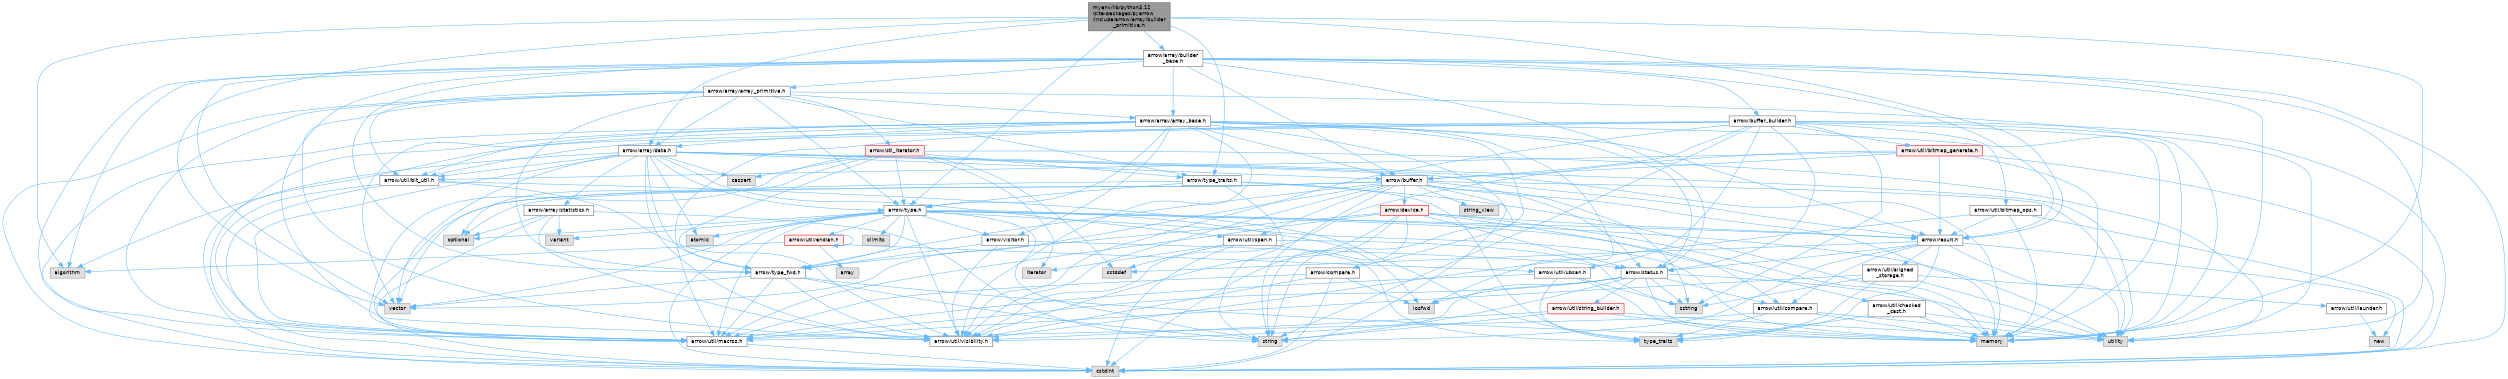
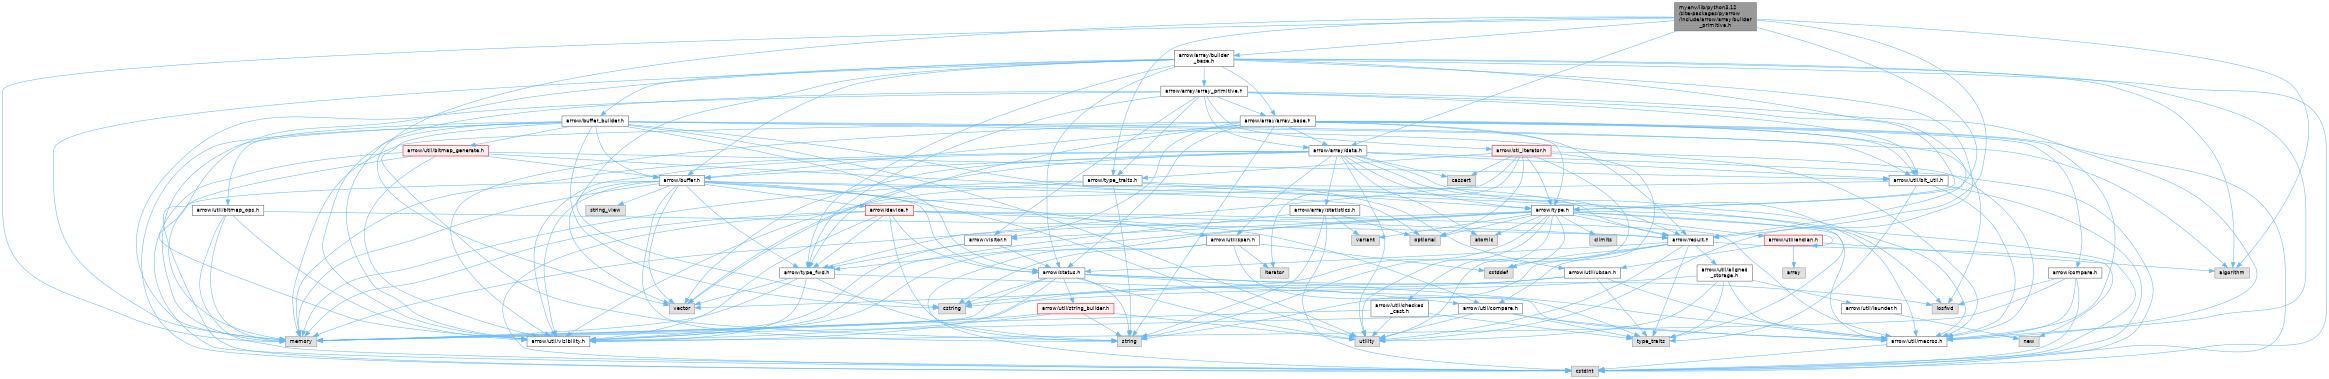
(149, 340) -> (1087, 169)
